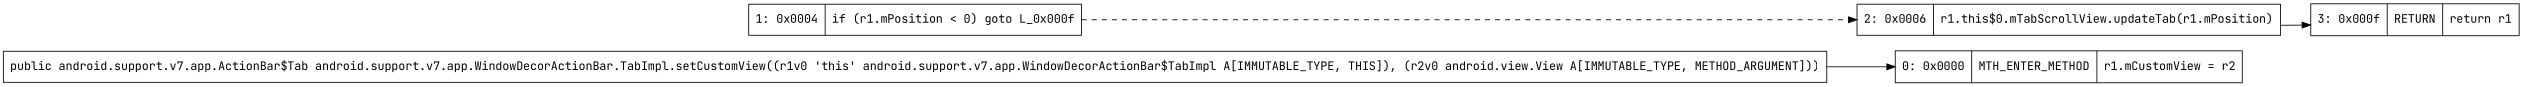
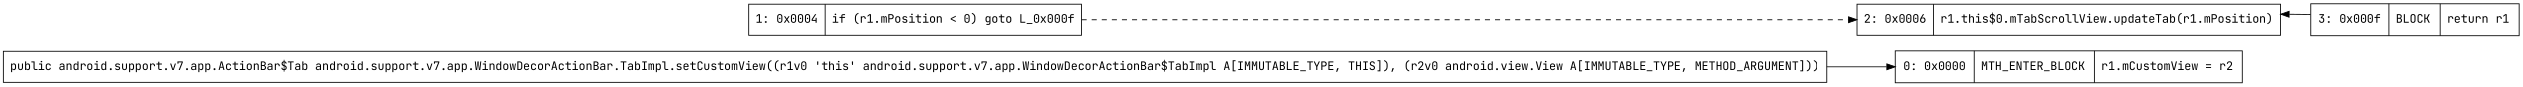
(2415, 19) -> (2413, 19)
(2291, 25) -> (2300, 14)
(2034, 66) -> (2033, 66)
